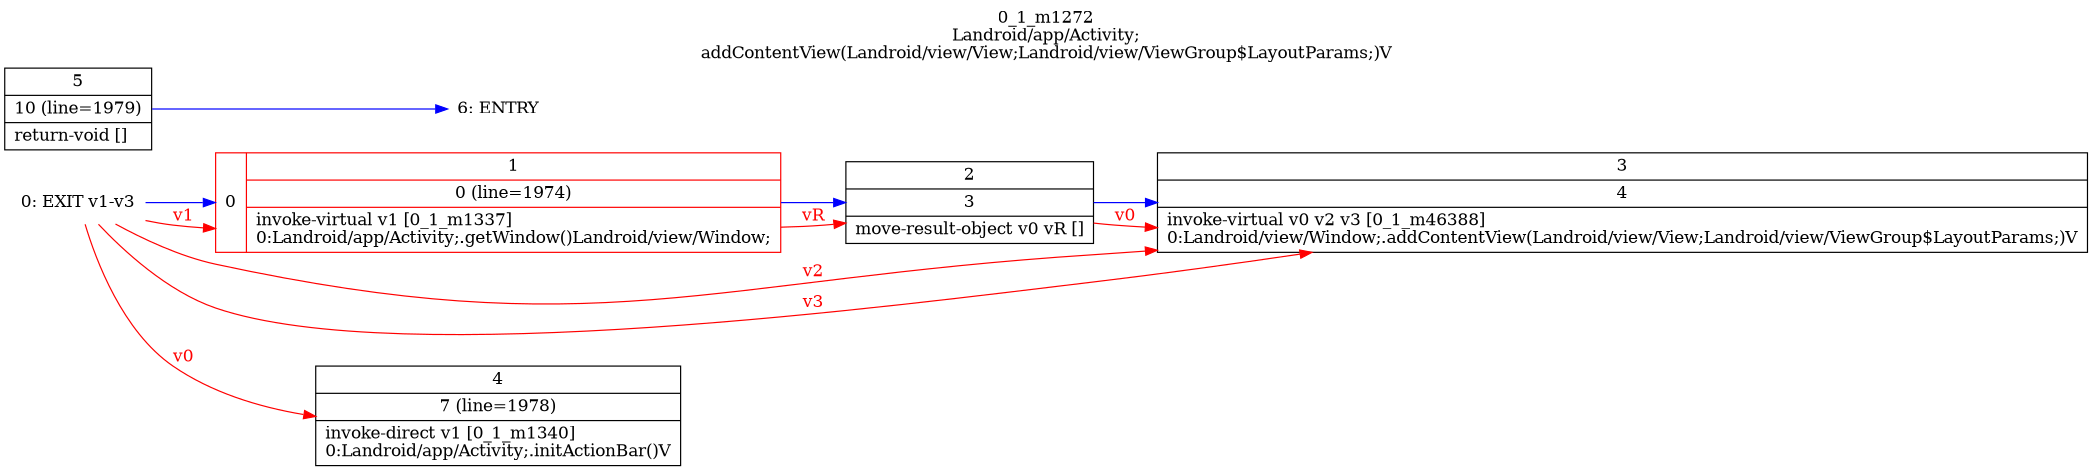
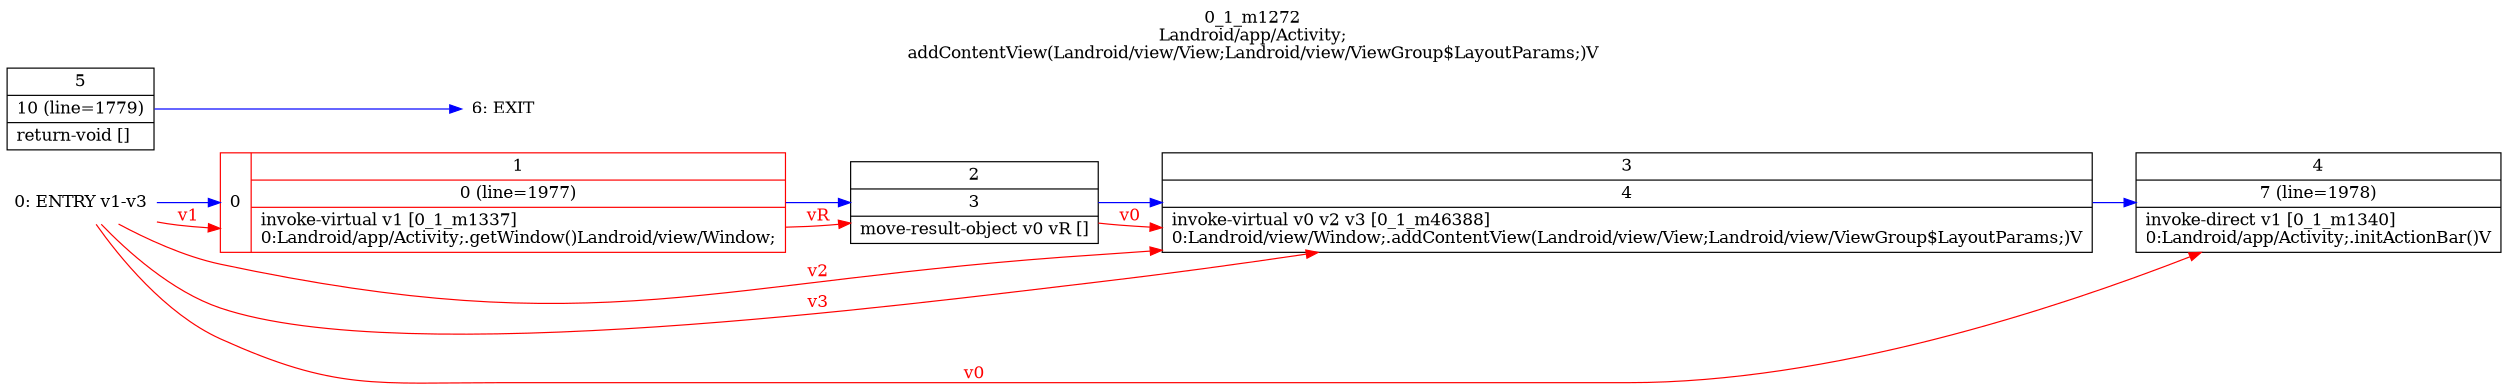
(78, 108) -> (81, 108)
(498, 109) -> (503, 109)
(514, 193) -> (518, 193)
(78, 203) -> (81, 203)
none -> (2108, 203)
